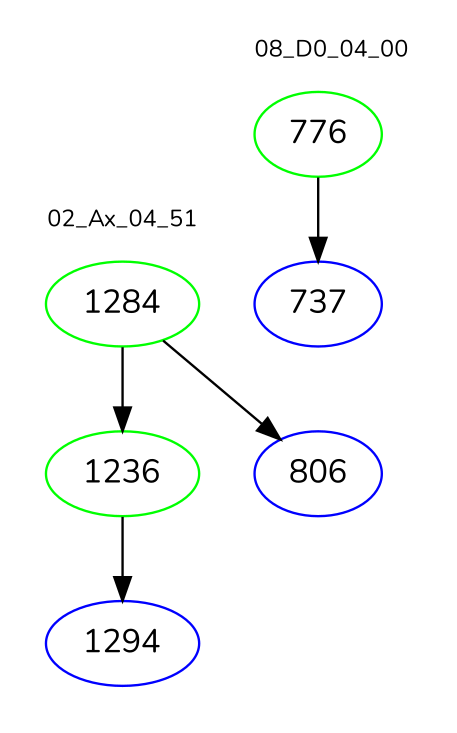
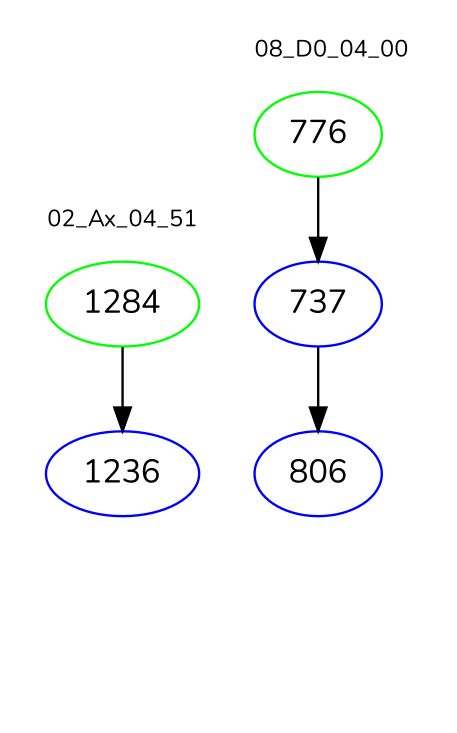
(203, 374) -> (318, 377)
(123, 474) -> (123, 474)
(123, 643) -> none
